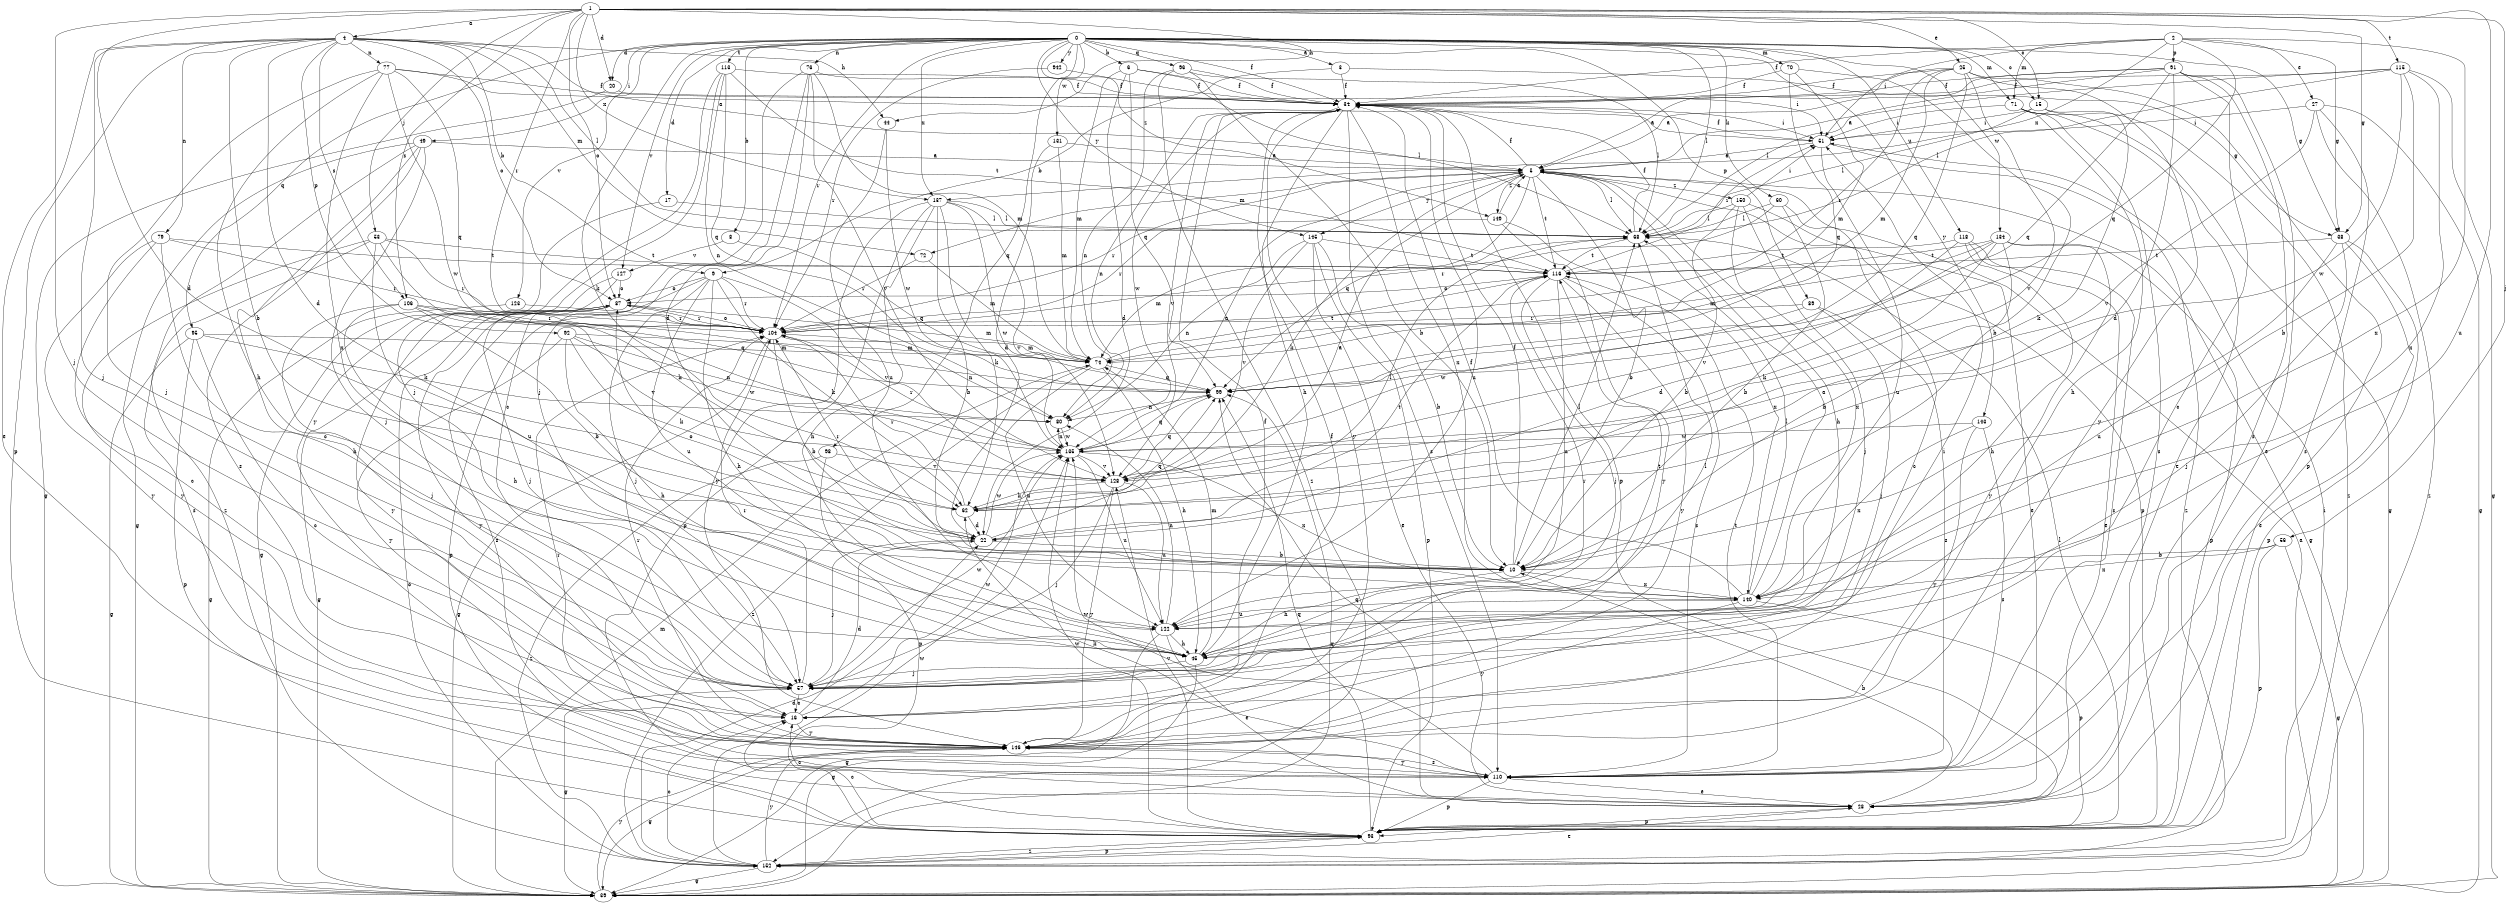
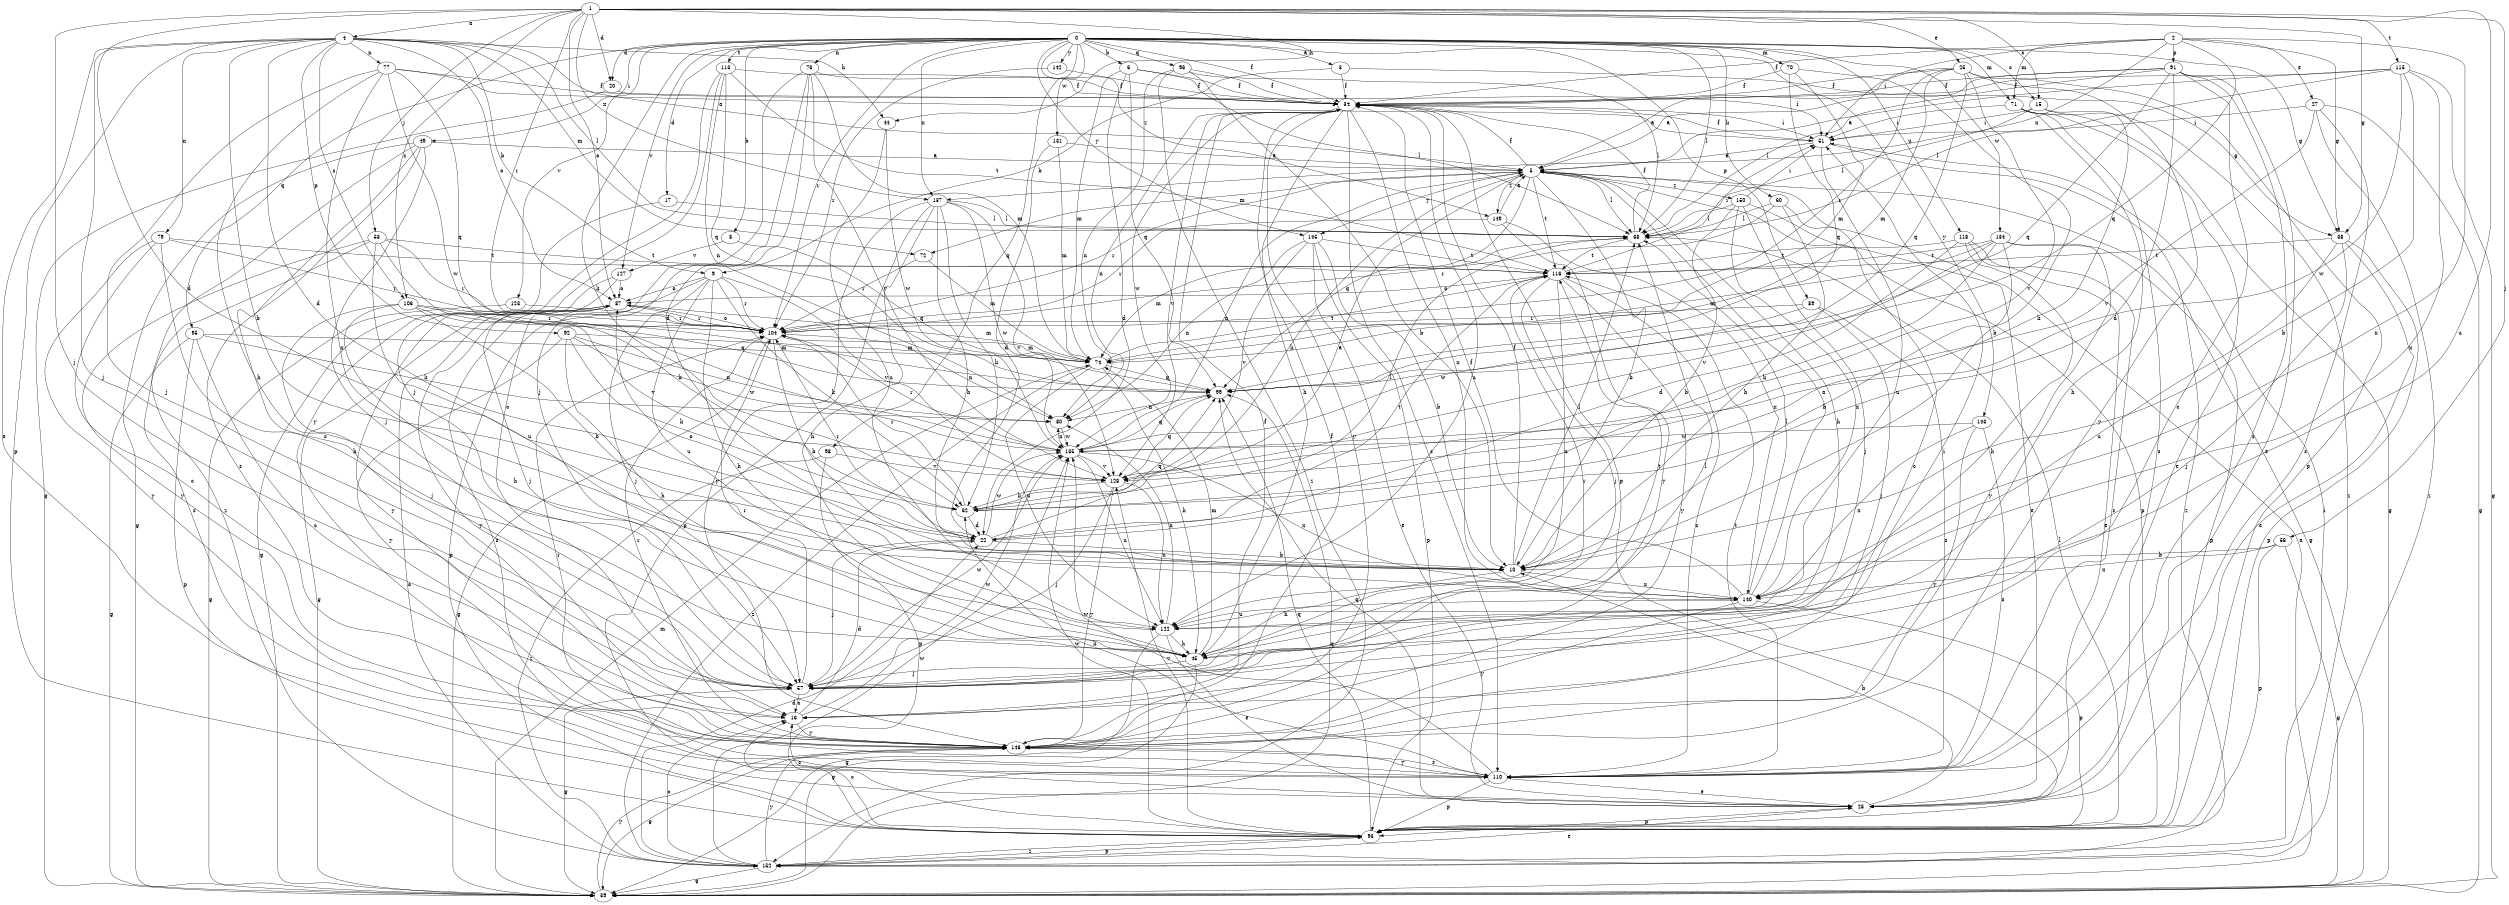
(1057, 68) -> (1057, 68)
